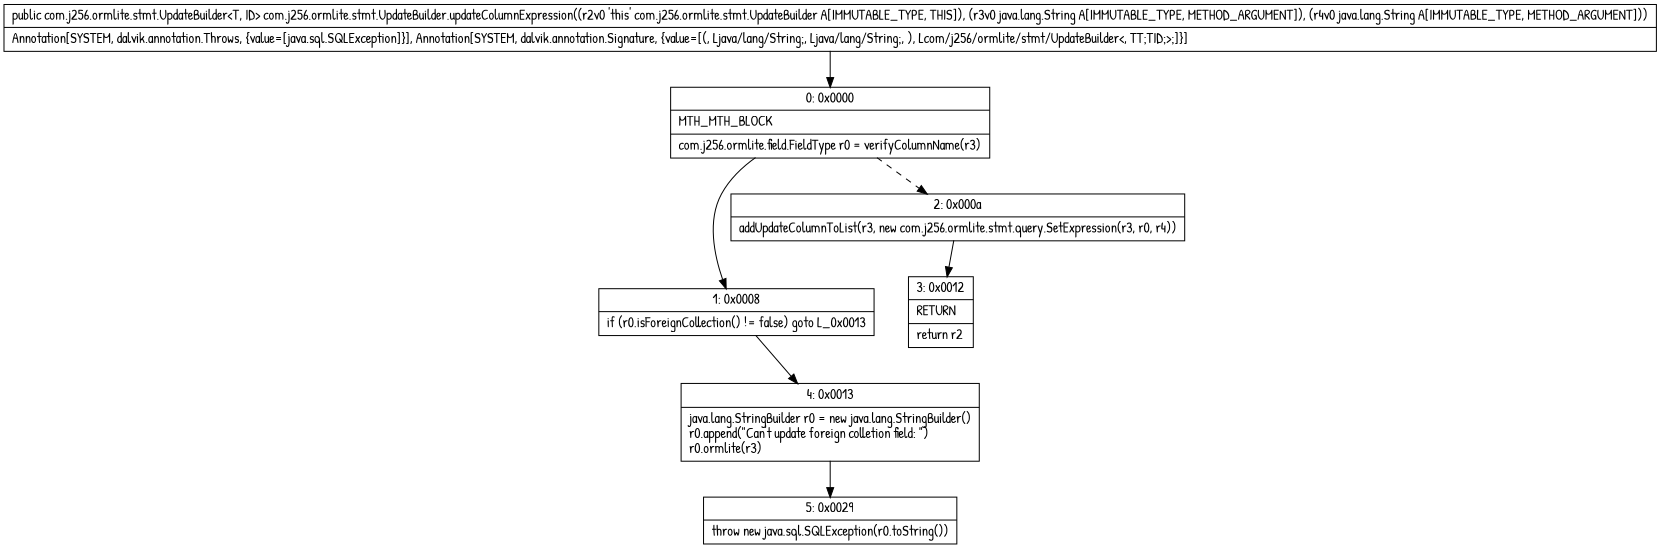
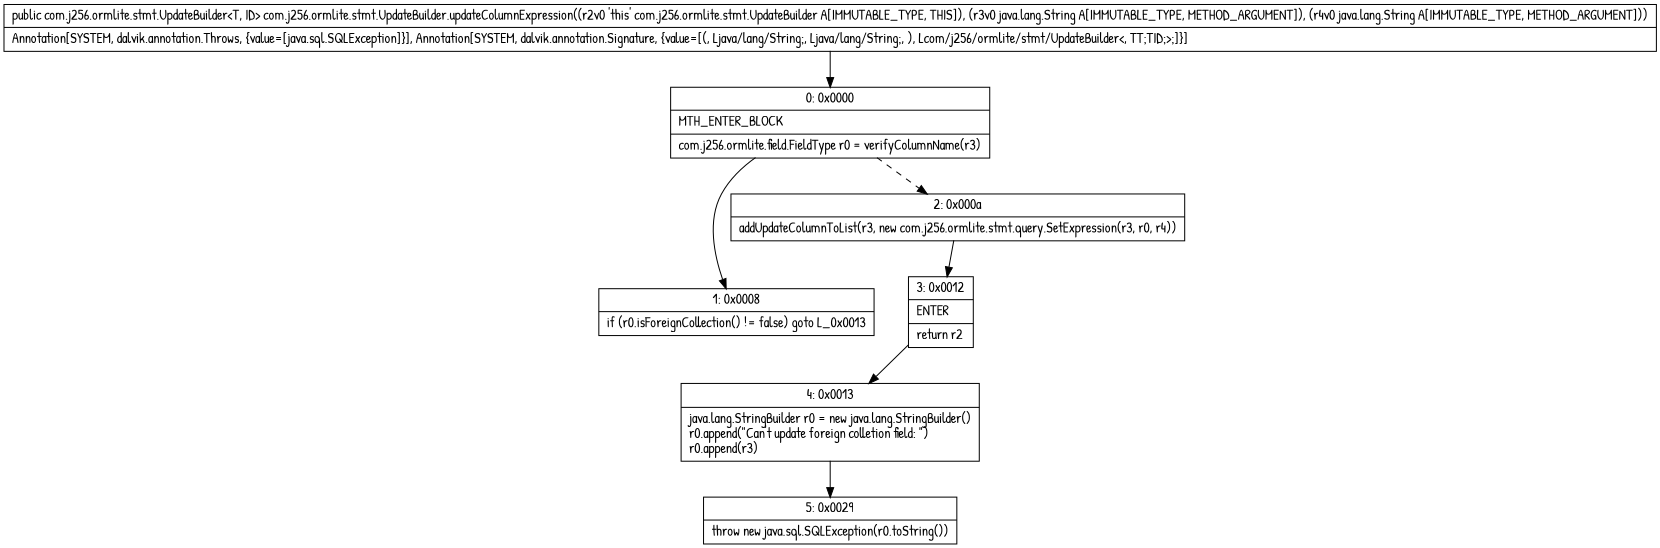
(726, 122) -> (731, 122)
(936, 311) -> (933, 311)
(773, 356) -> (892, 361)
(725, 449) -> (724, 449)
